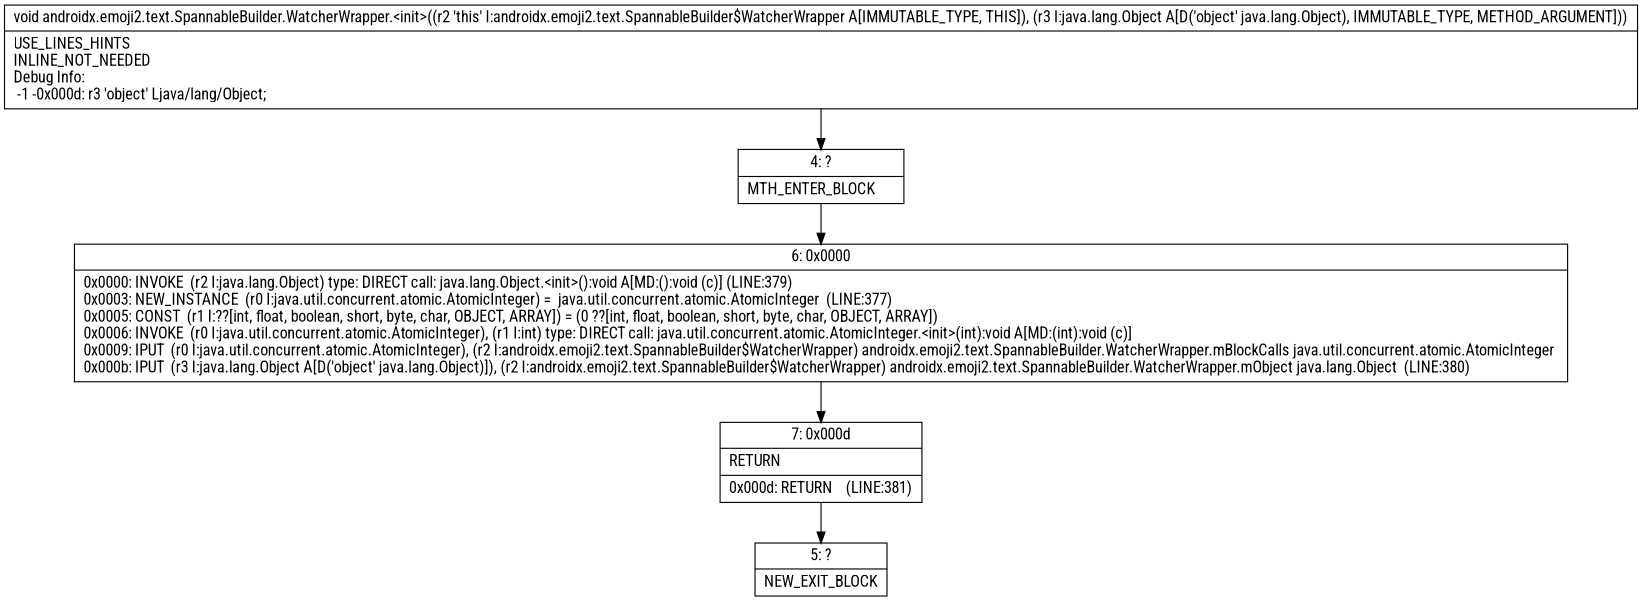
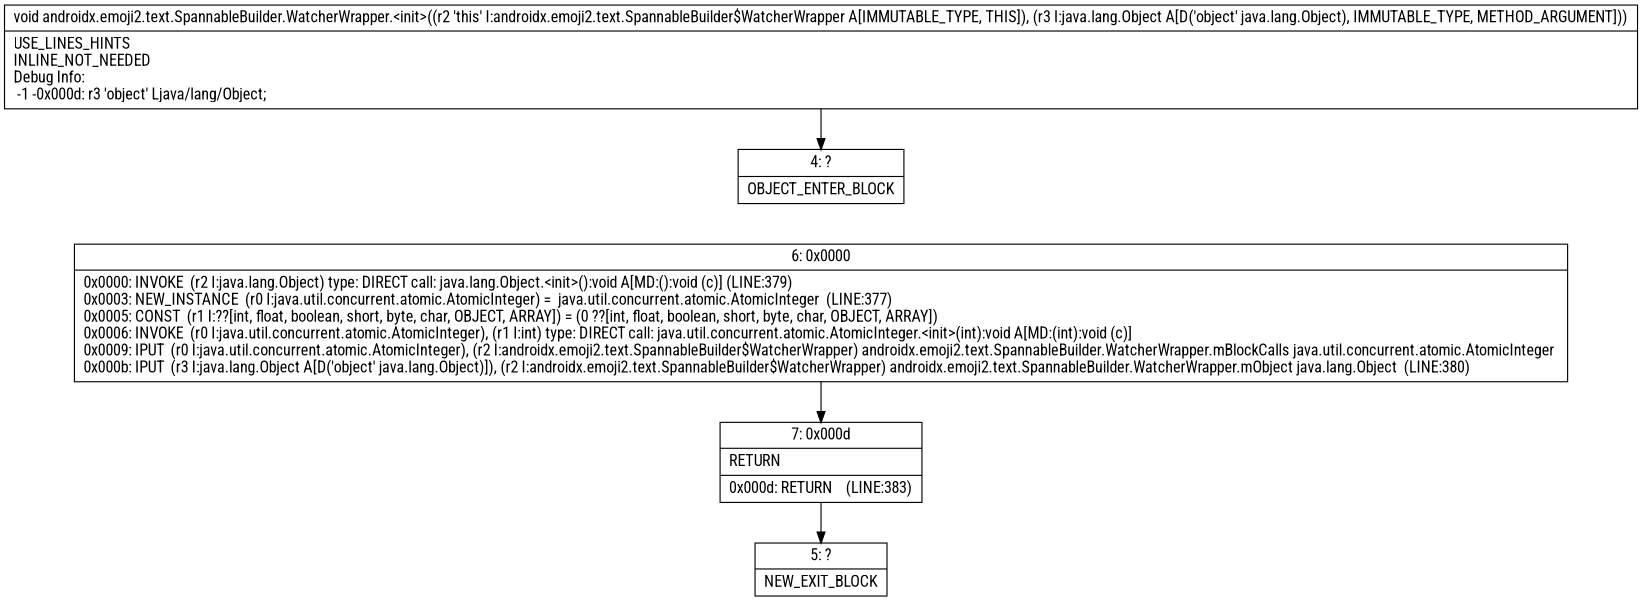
(811, 189) -> (821, 189)
(821, 218) -> none
(821, 488) -> (821, 488)
